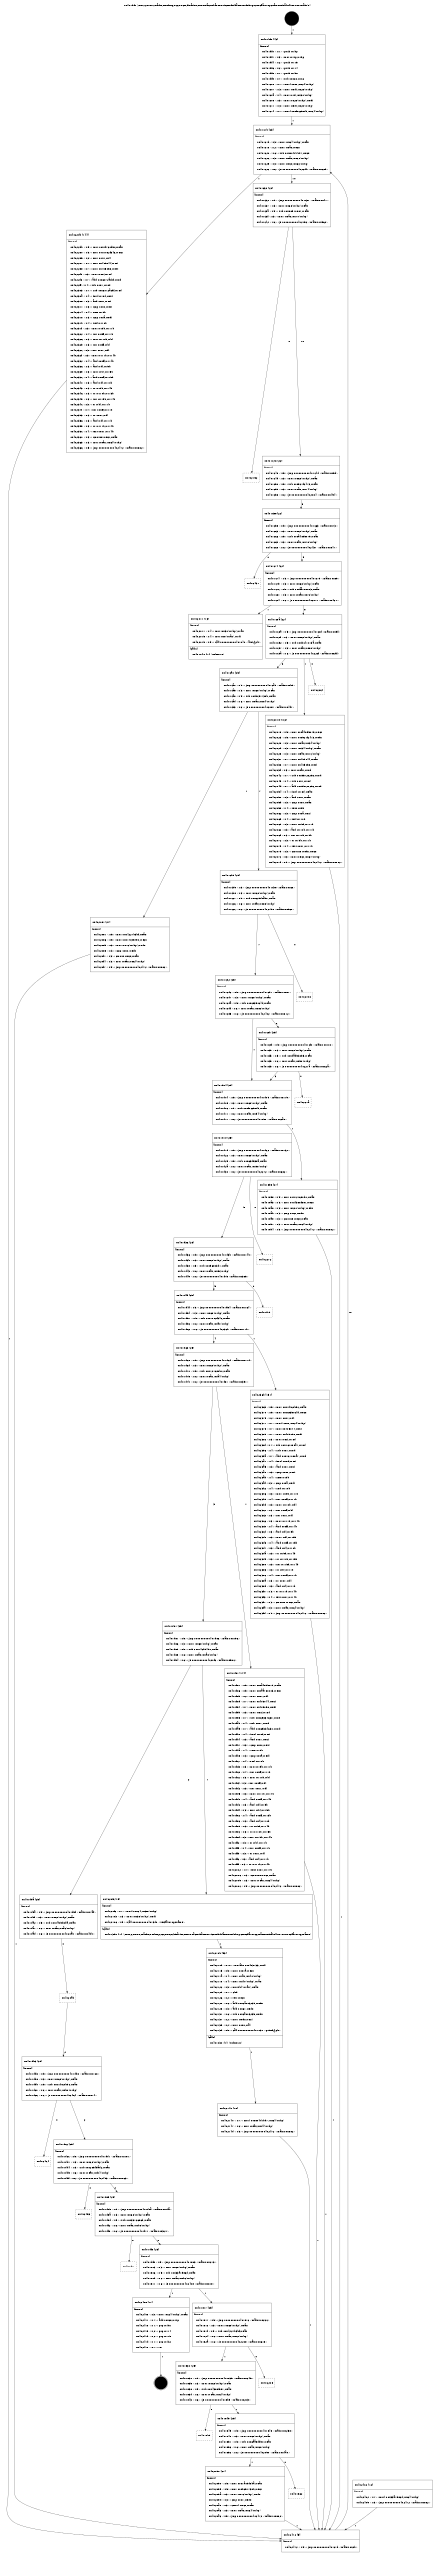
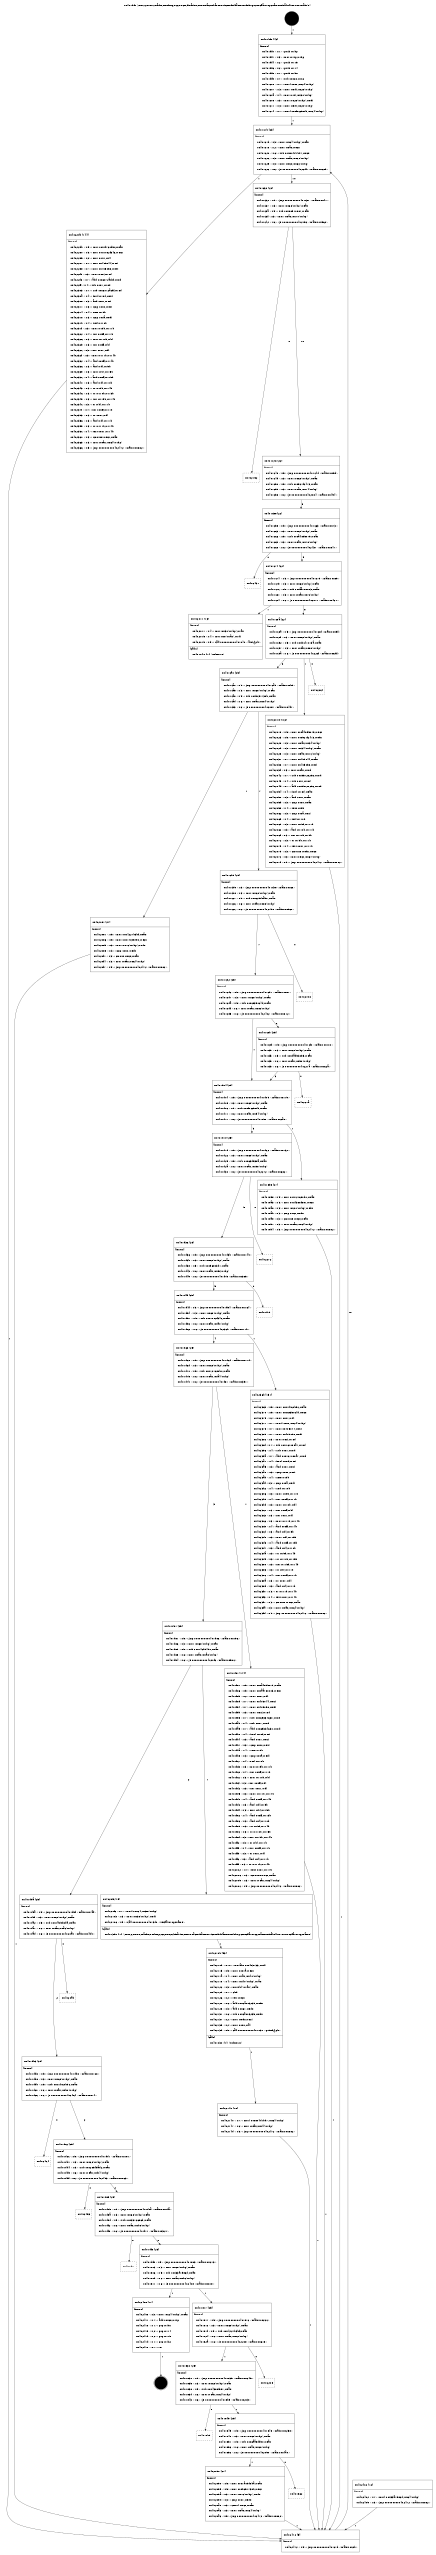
none -> (252, 1128)
(65, 2029) -> (53, 1997)
